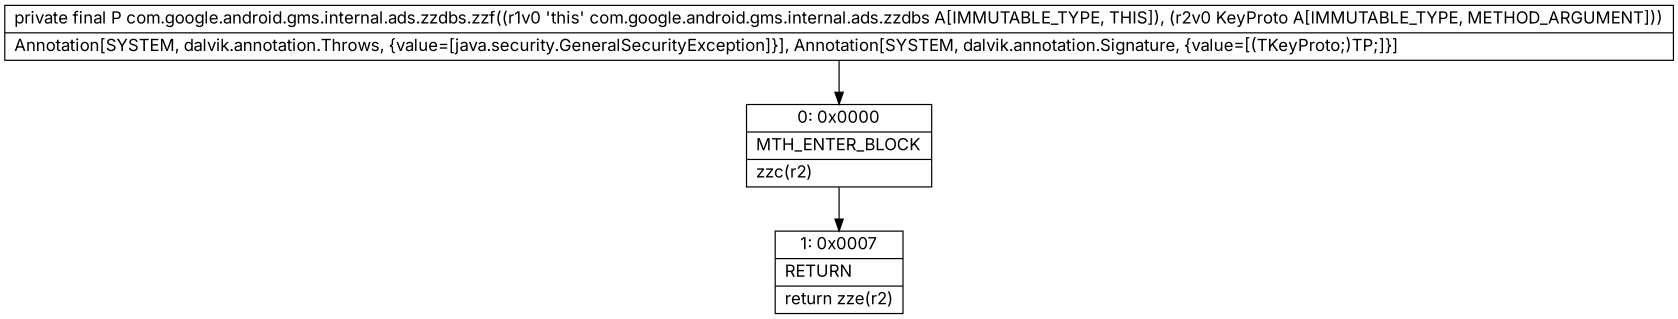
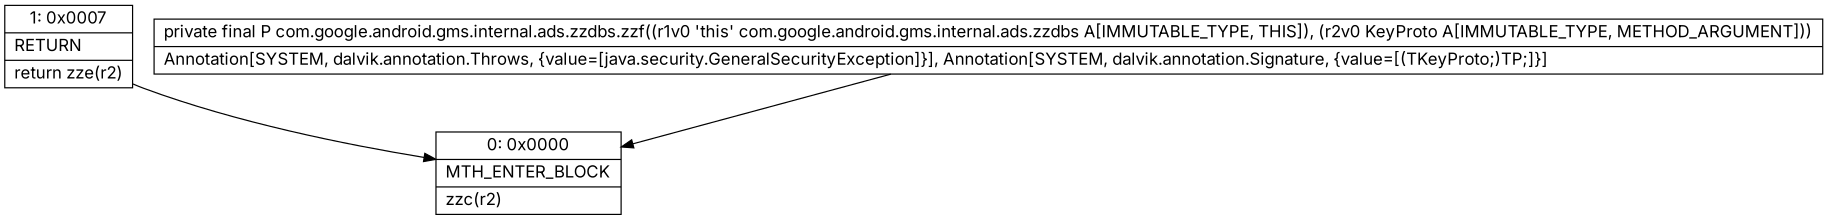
(839, 203) -> (277, 128)
